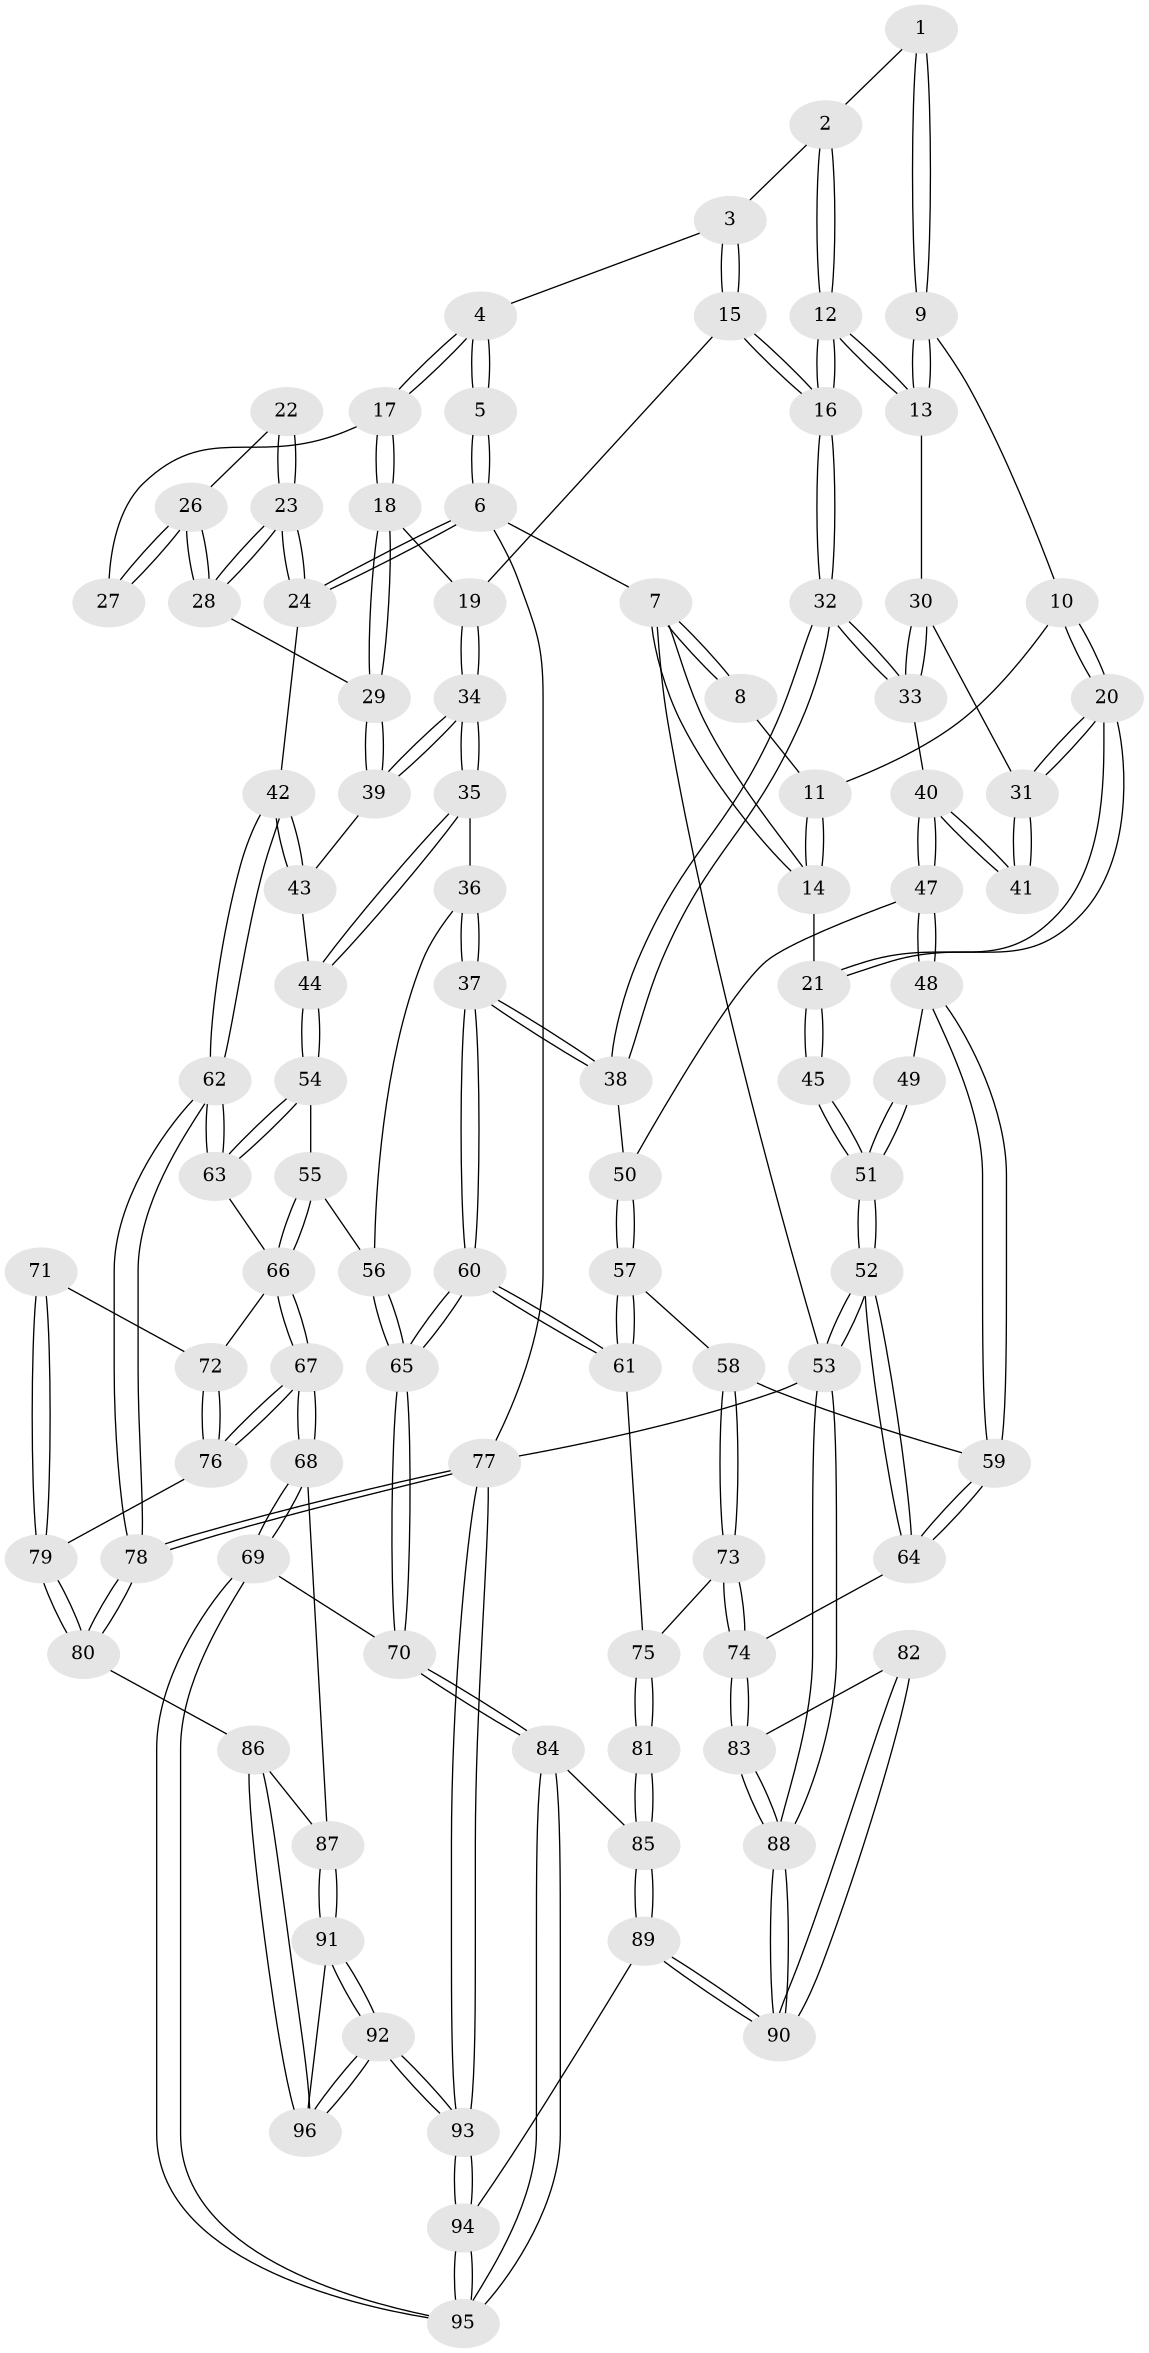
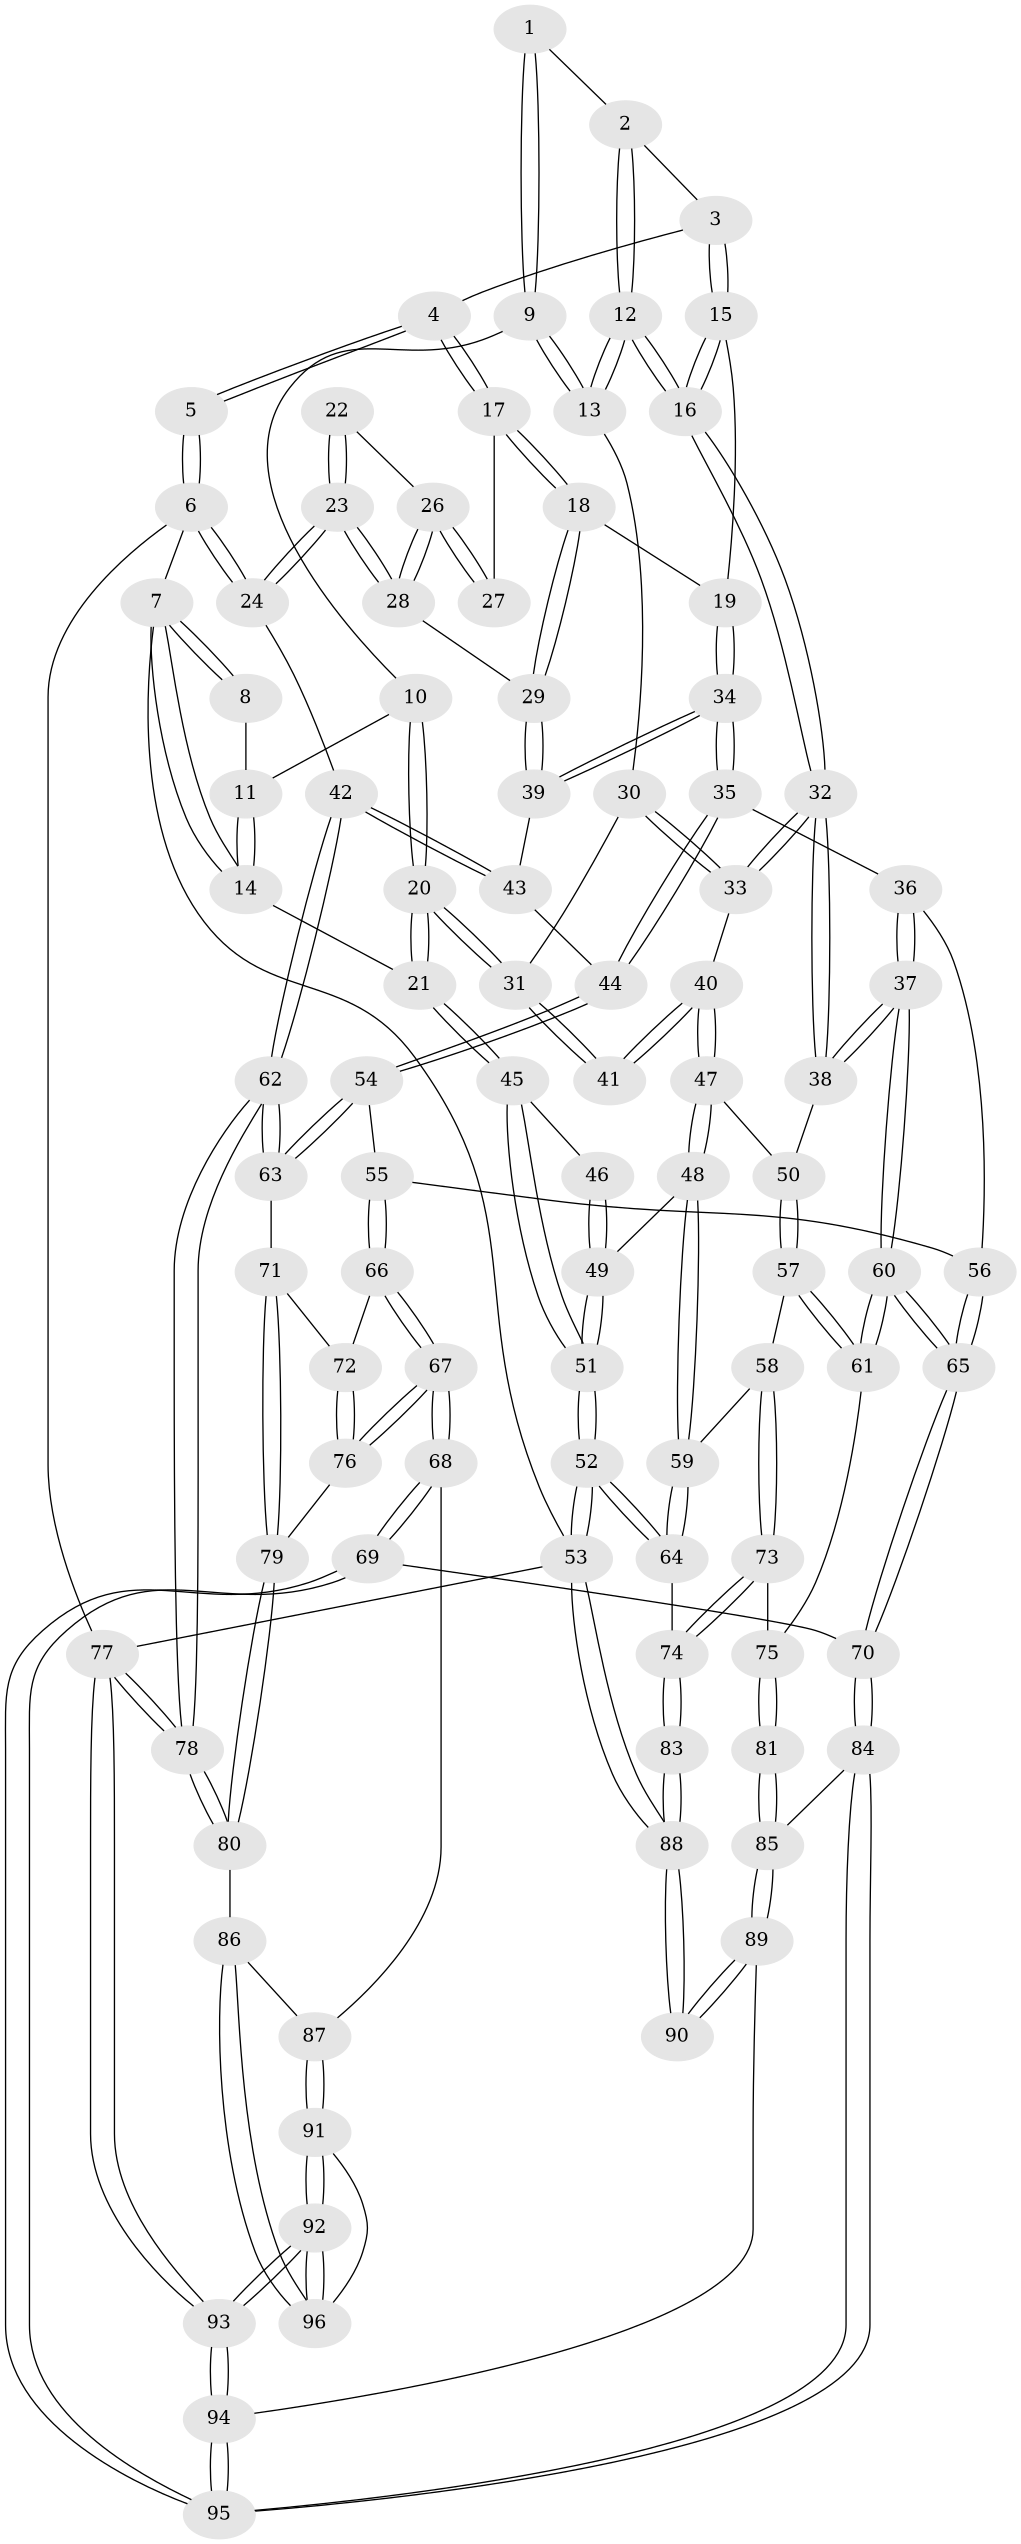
none -> (598, 1176)
(247, 1224) -> (271, 1224)
(910, 1654) -> none
